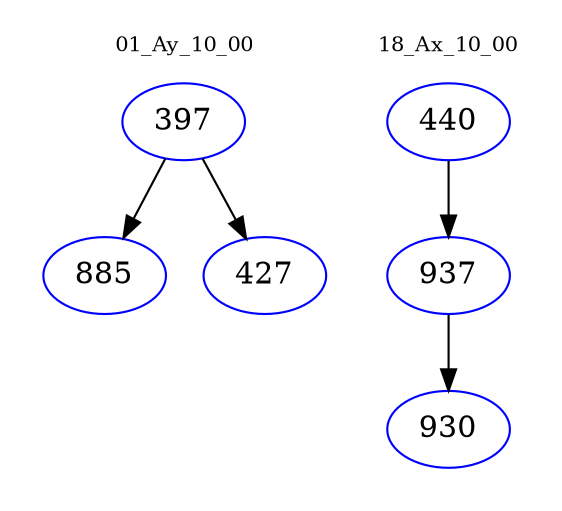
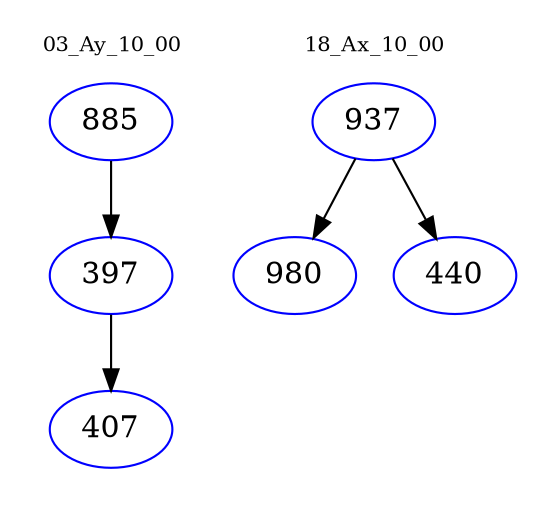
(185, 46) -> (112, 46)
(449, 188) -> (409, 189)
(149, 189) -> (111, 188)
(265, 276) -> (111, 429)
(449, 429) -> (295, 276)
